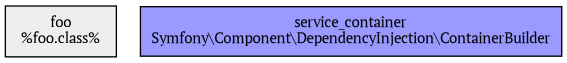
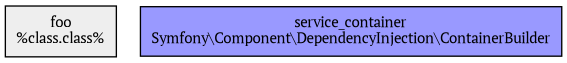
(61, 31) -> (61, 31)
